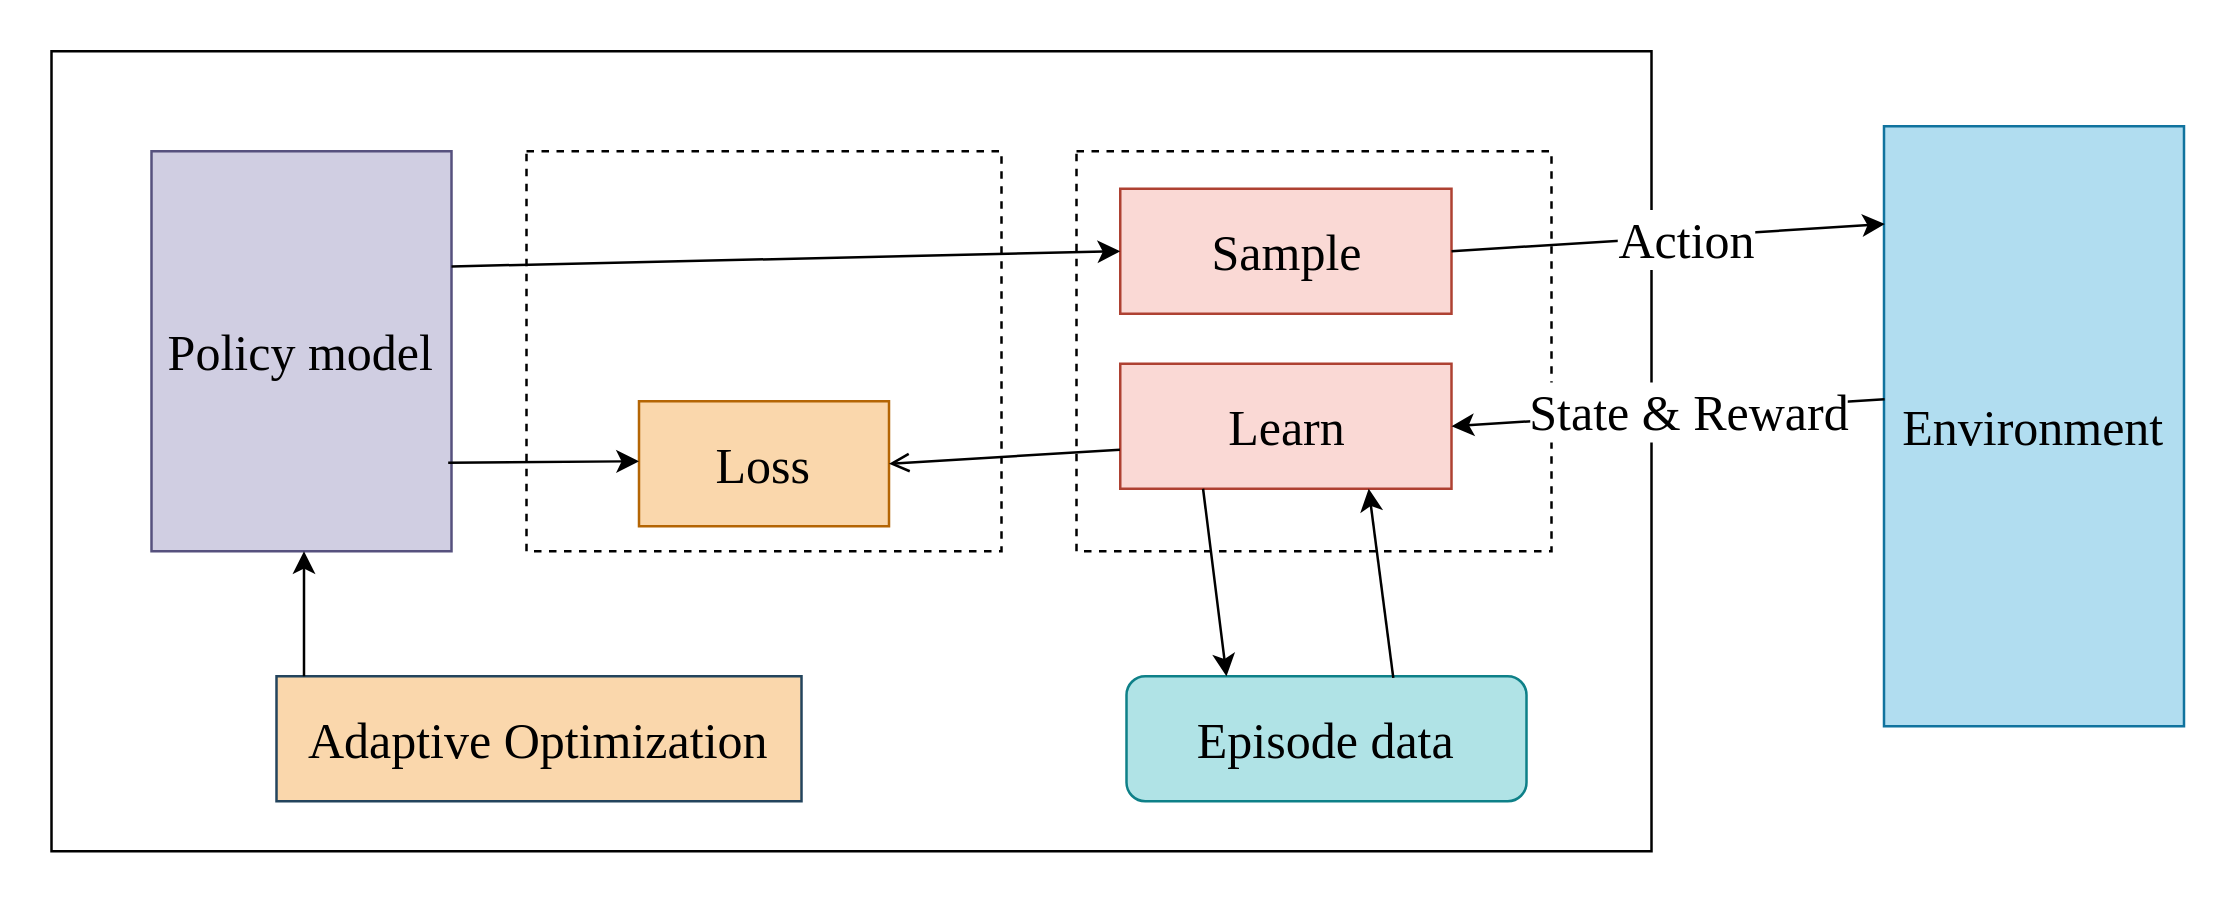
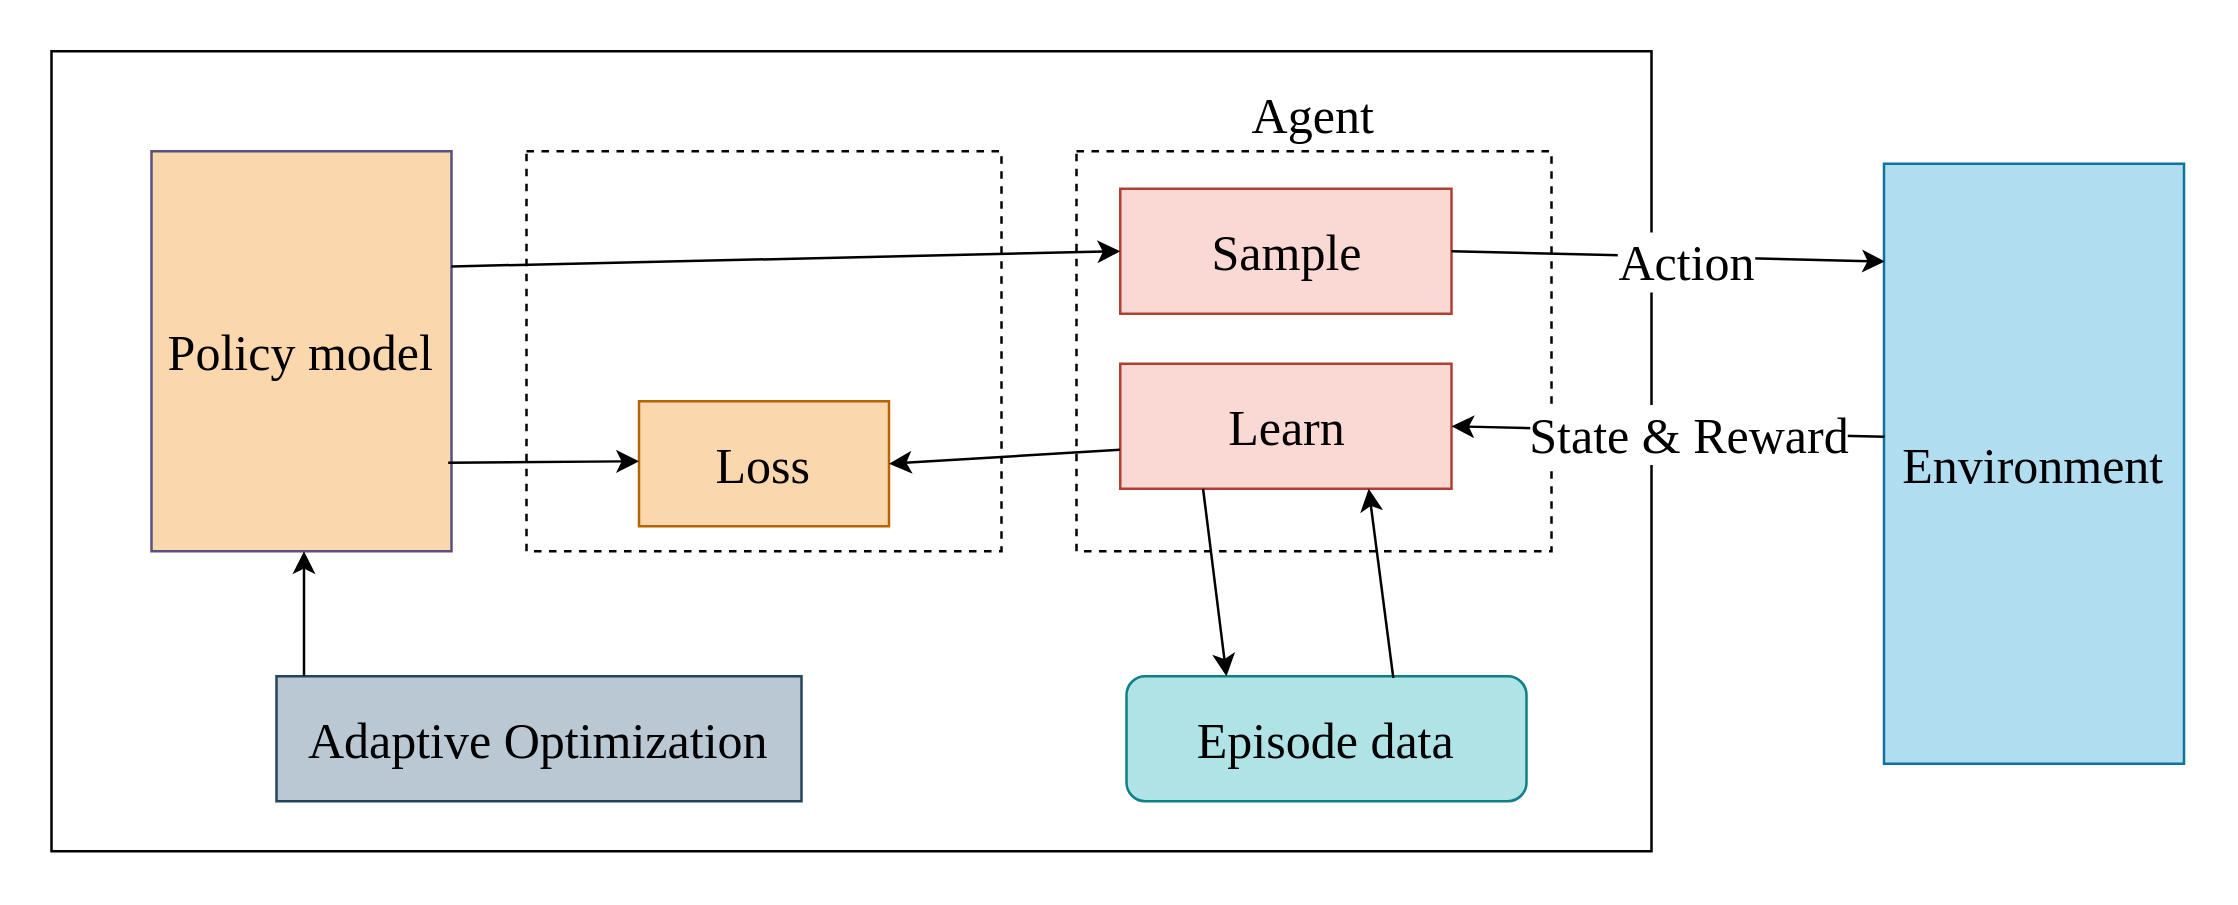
none -> (1314, 114)
(301, 351) -> (301, 351)
(2034, 426) -> (2034, 464)
(902, 463) -> (907, 463)
(539, 739) -> (539, 739)
